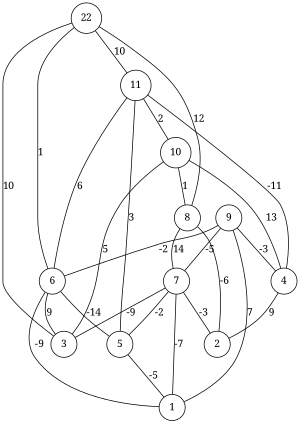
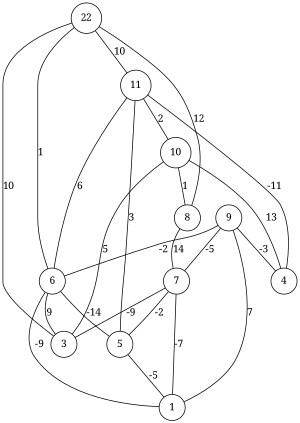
(217, 344) -> none
